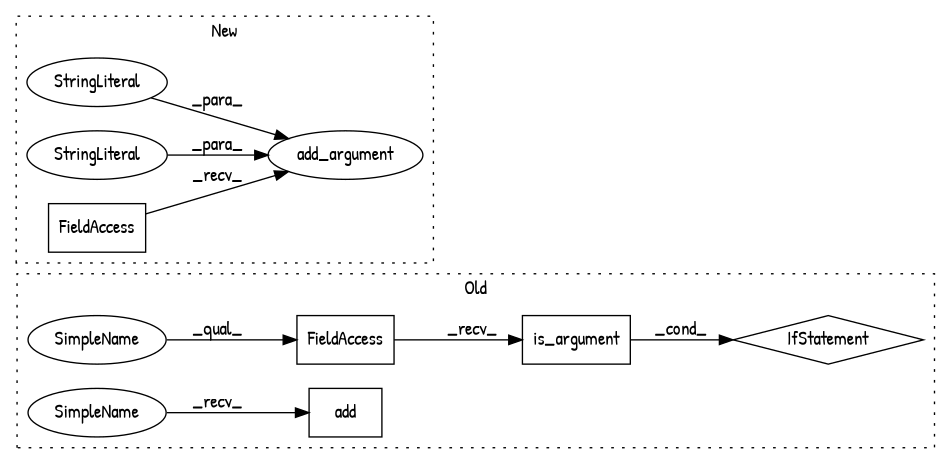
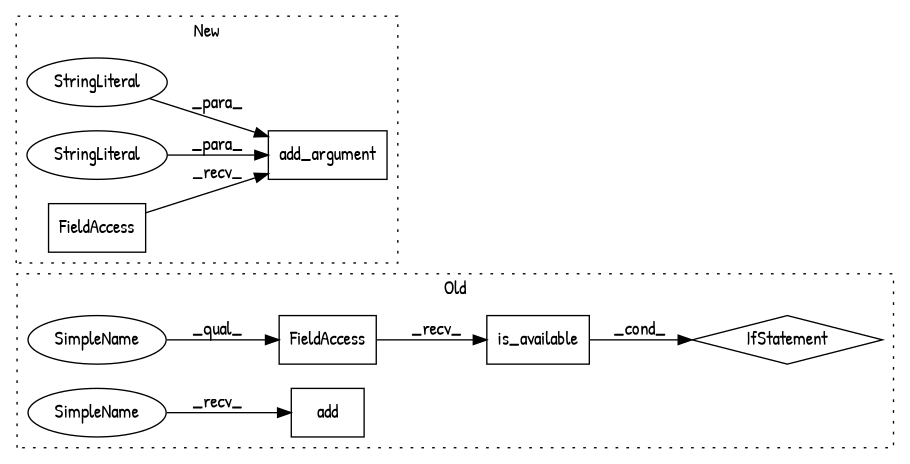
(346, 155) -> (328, 155)
(576, 340) -> (538, 340)
